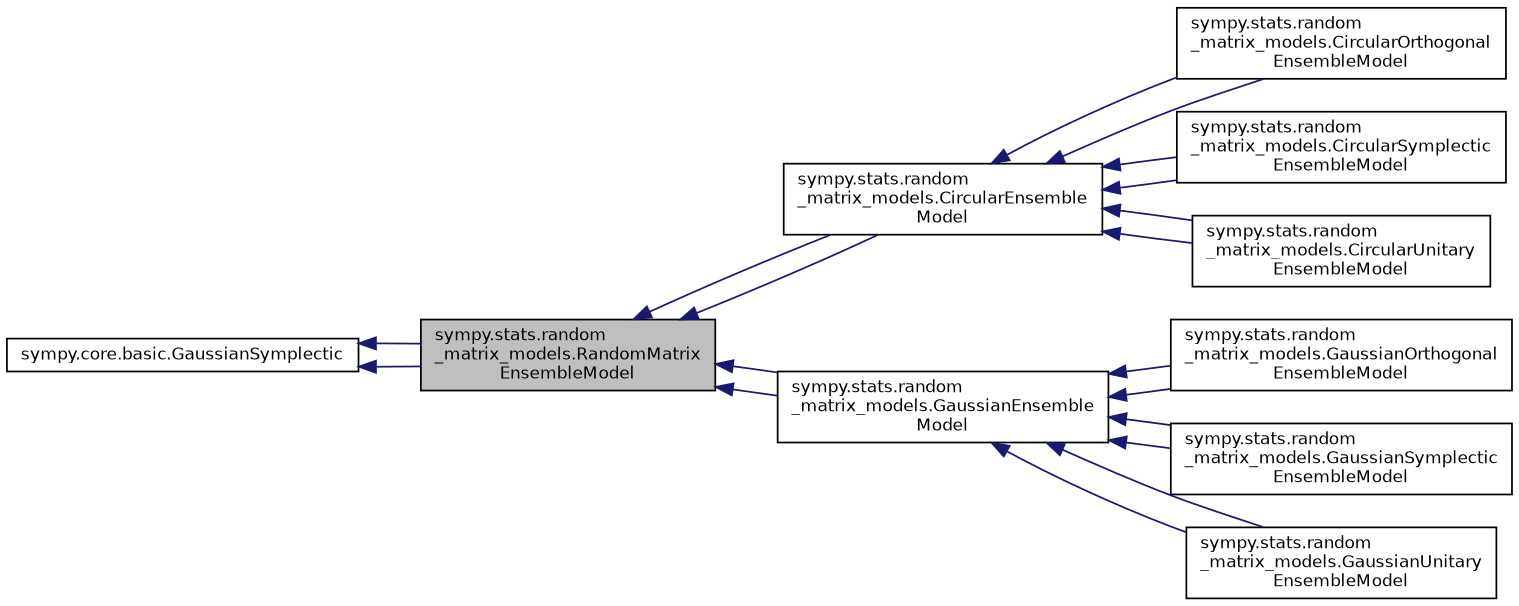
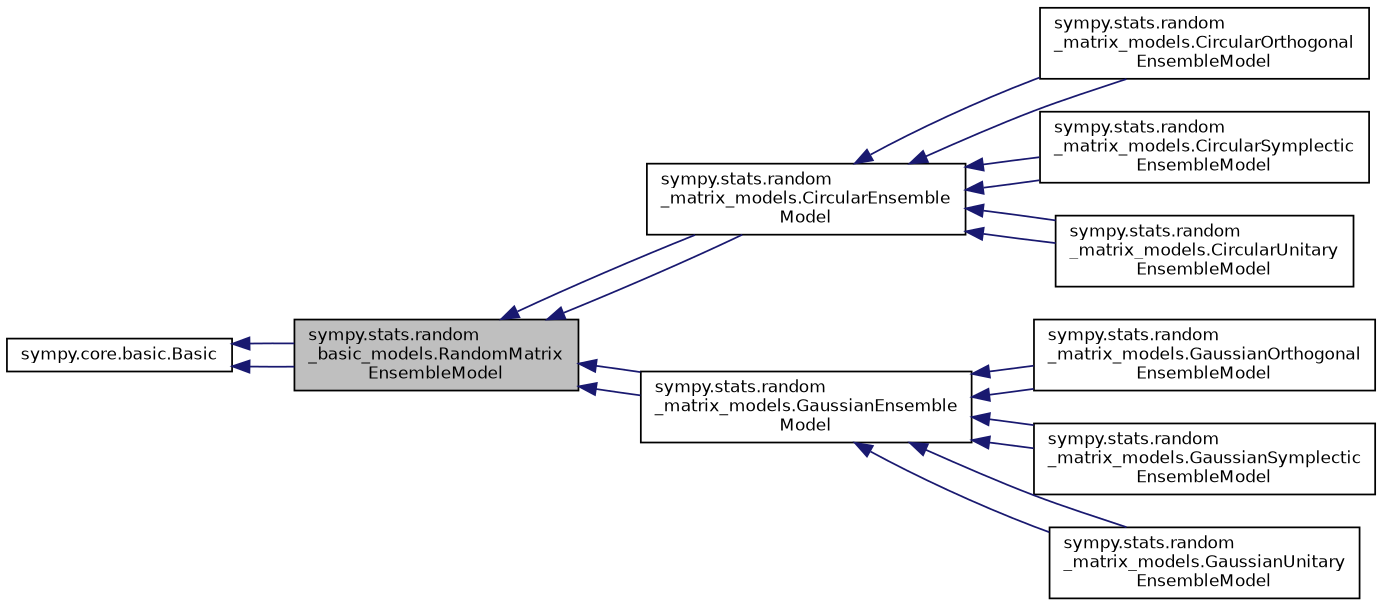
(183, 355) -> (120, 355)
(568, 355) -> (436, 355)
